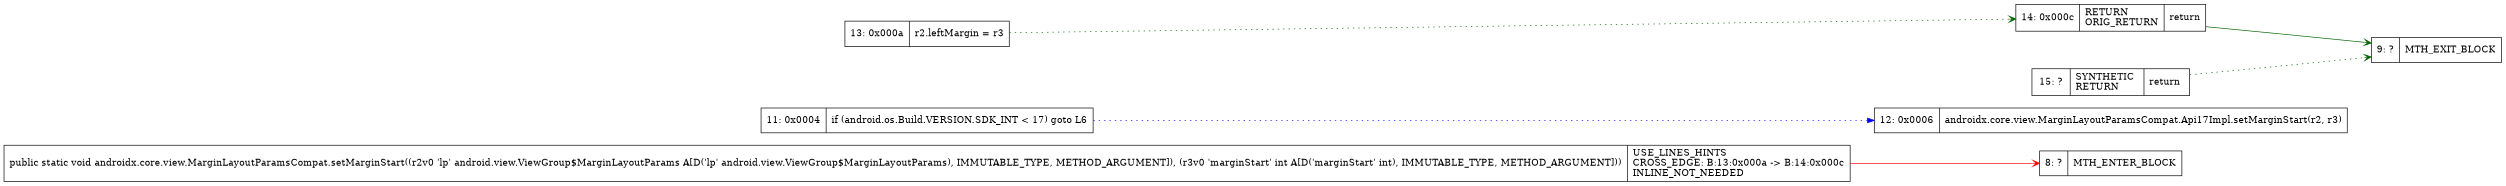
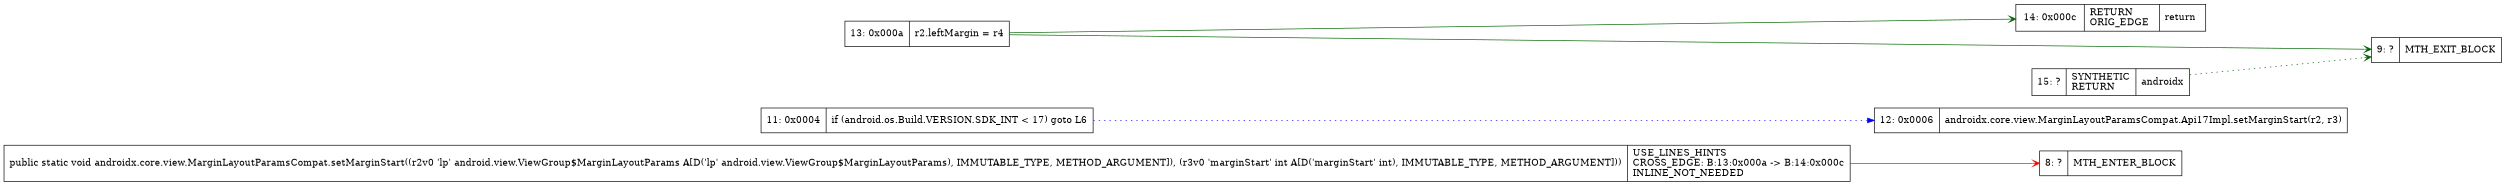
(2122, 22) -> (2119, 22)
(1509, 26) -> (1509, 26)
(959, 34) -> (959, 34)
(2285, 34) -> (1687, 42)
(2165, 82) -> (2163, 82)
